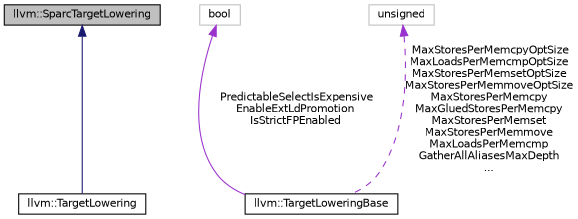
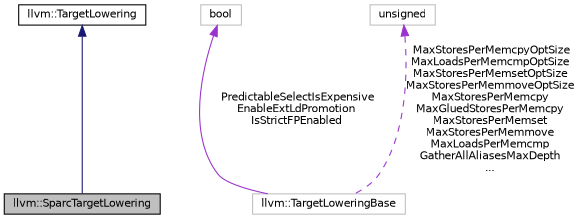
(82, 115) -> (82, 115)
(321, 204) -> (329, 204)
